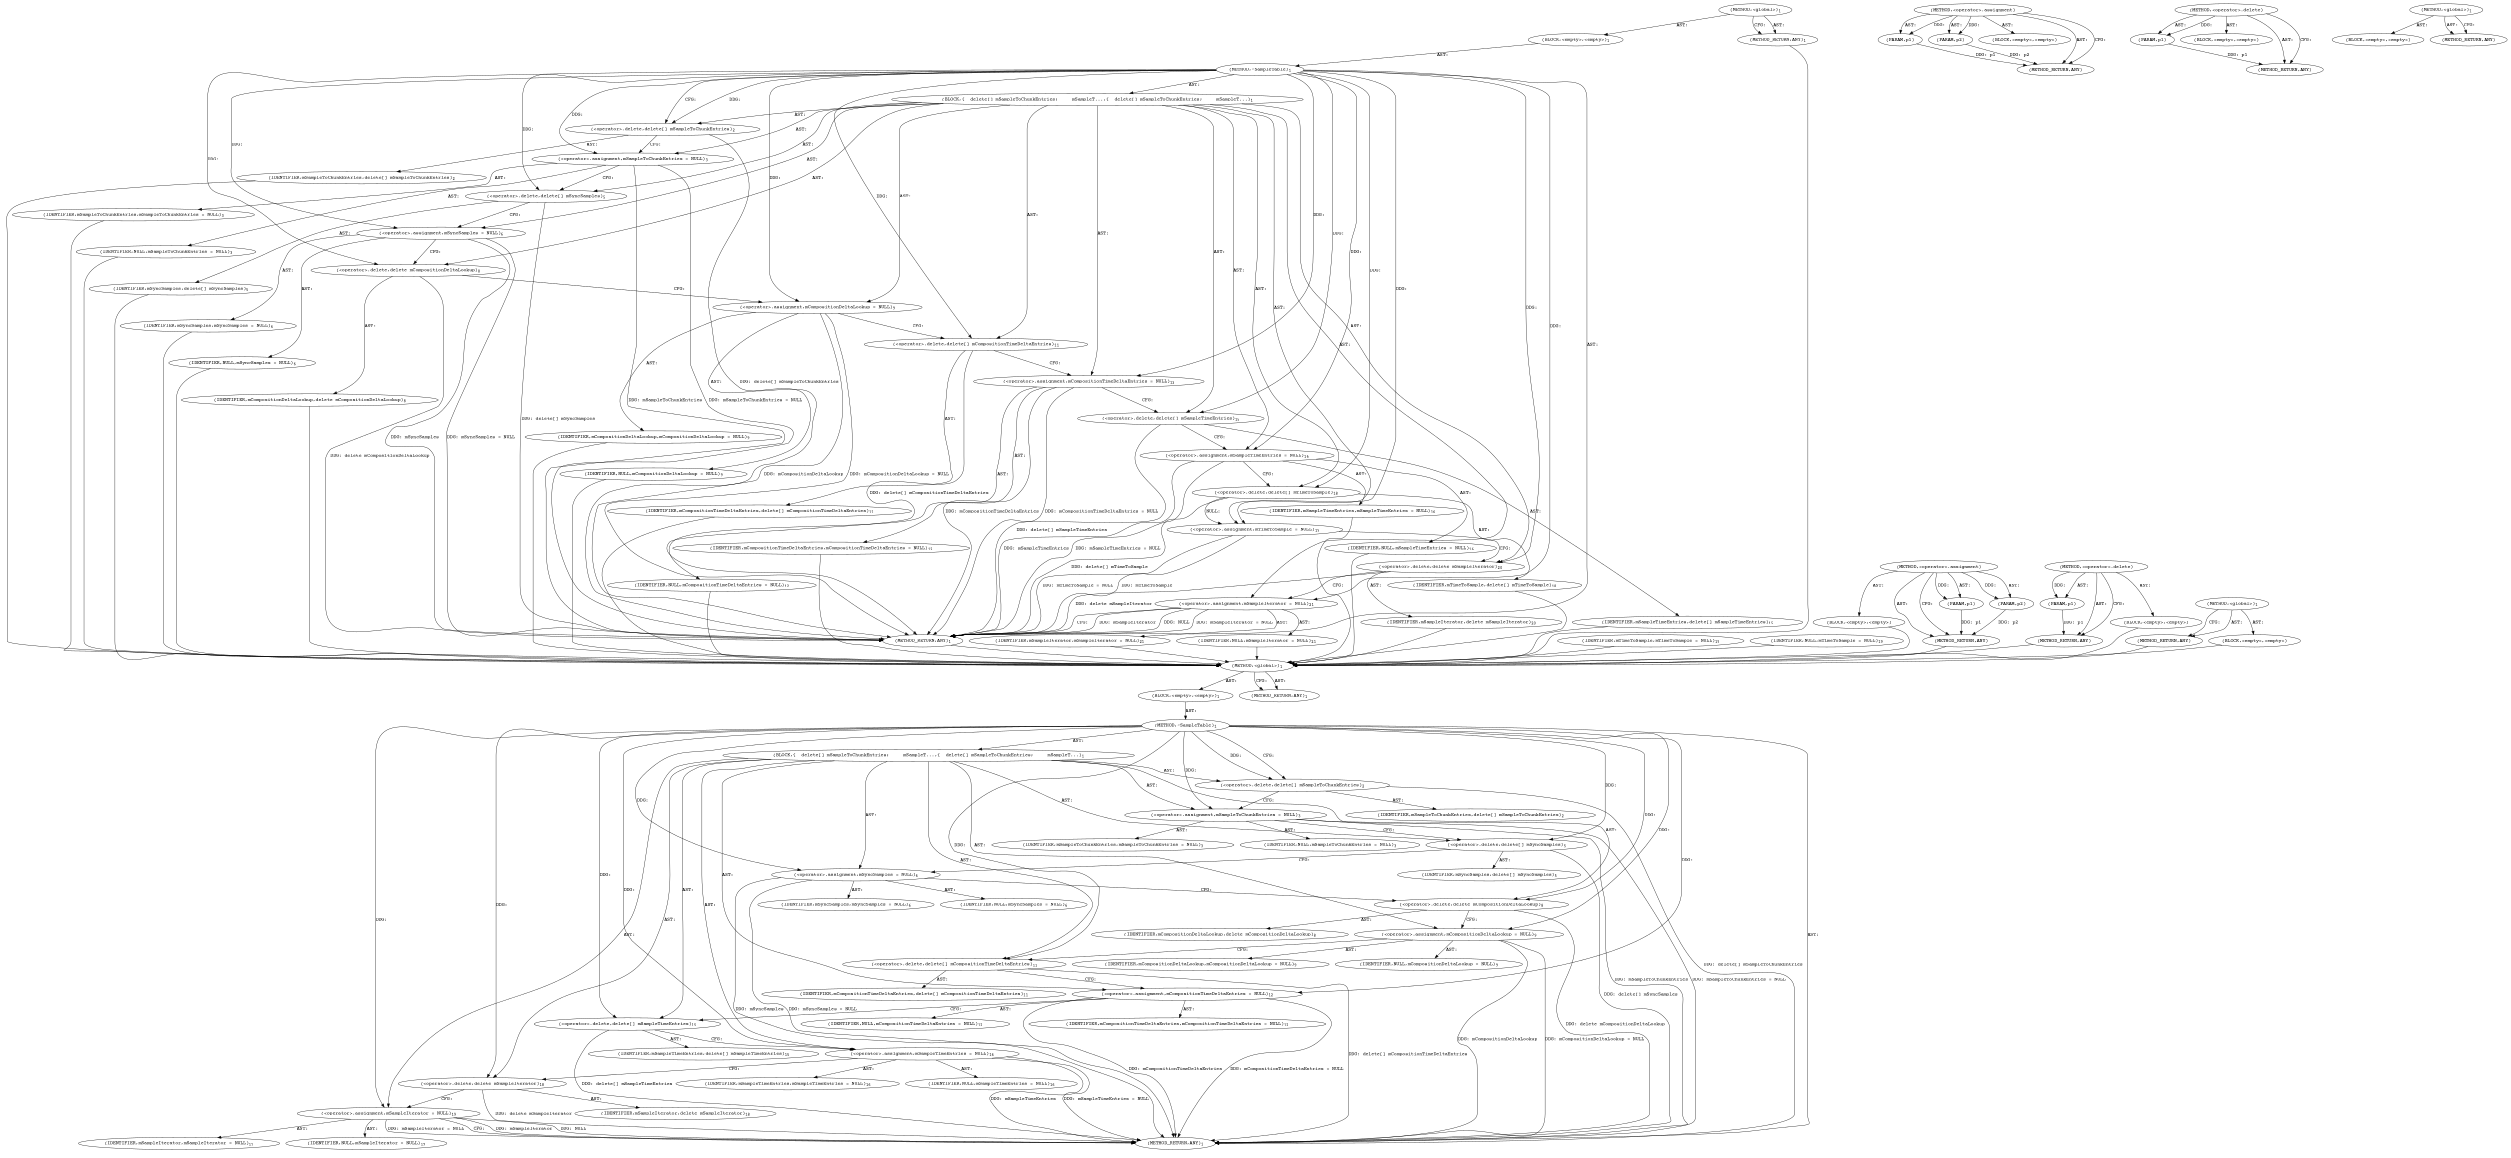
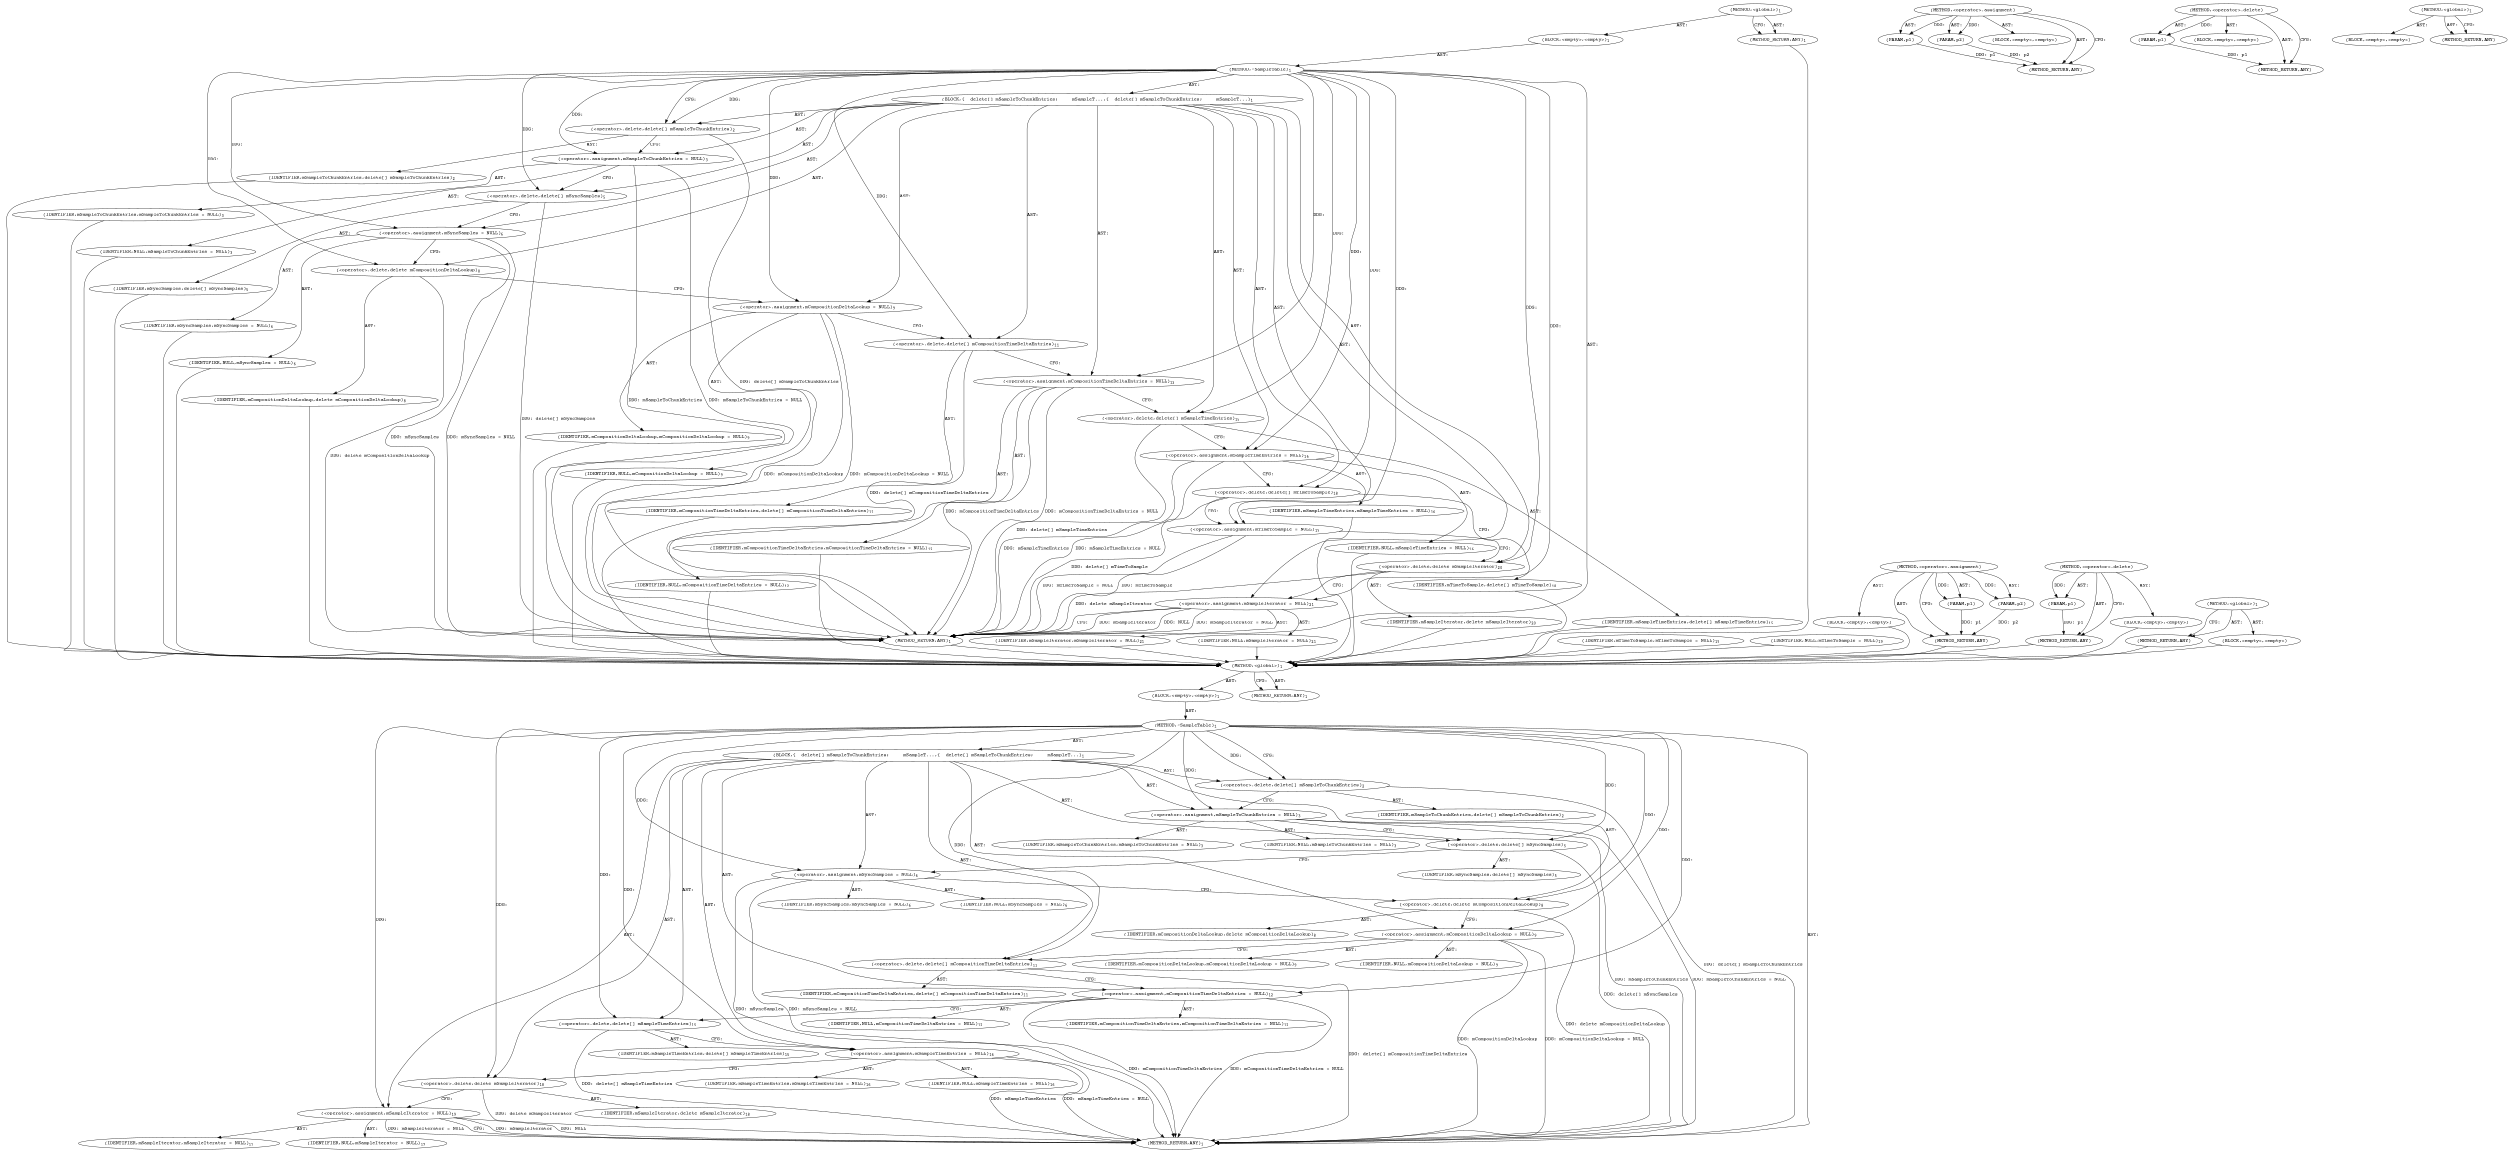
(1215, 511) -> (1215, 511)
(1486, 530) -> (1486, 530)
